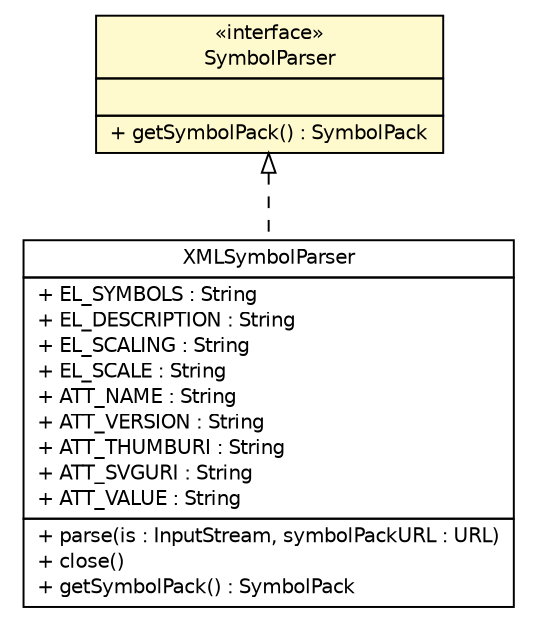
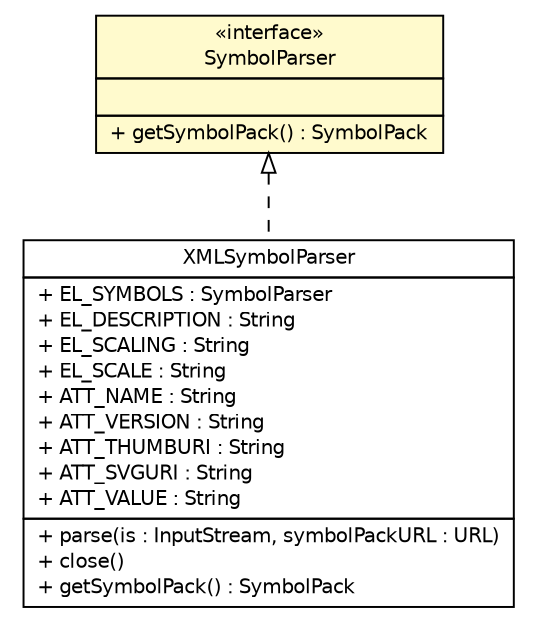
(147, 295) -> (185, 295)
